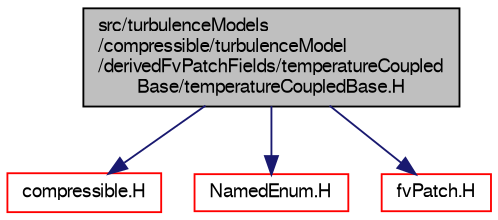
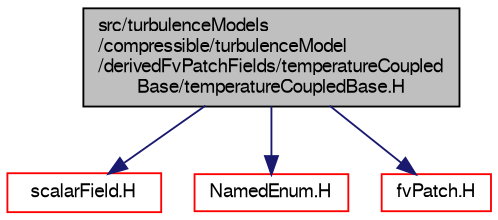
(84, 193) -> (84, 193)
